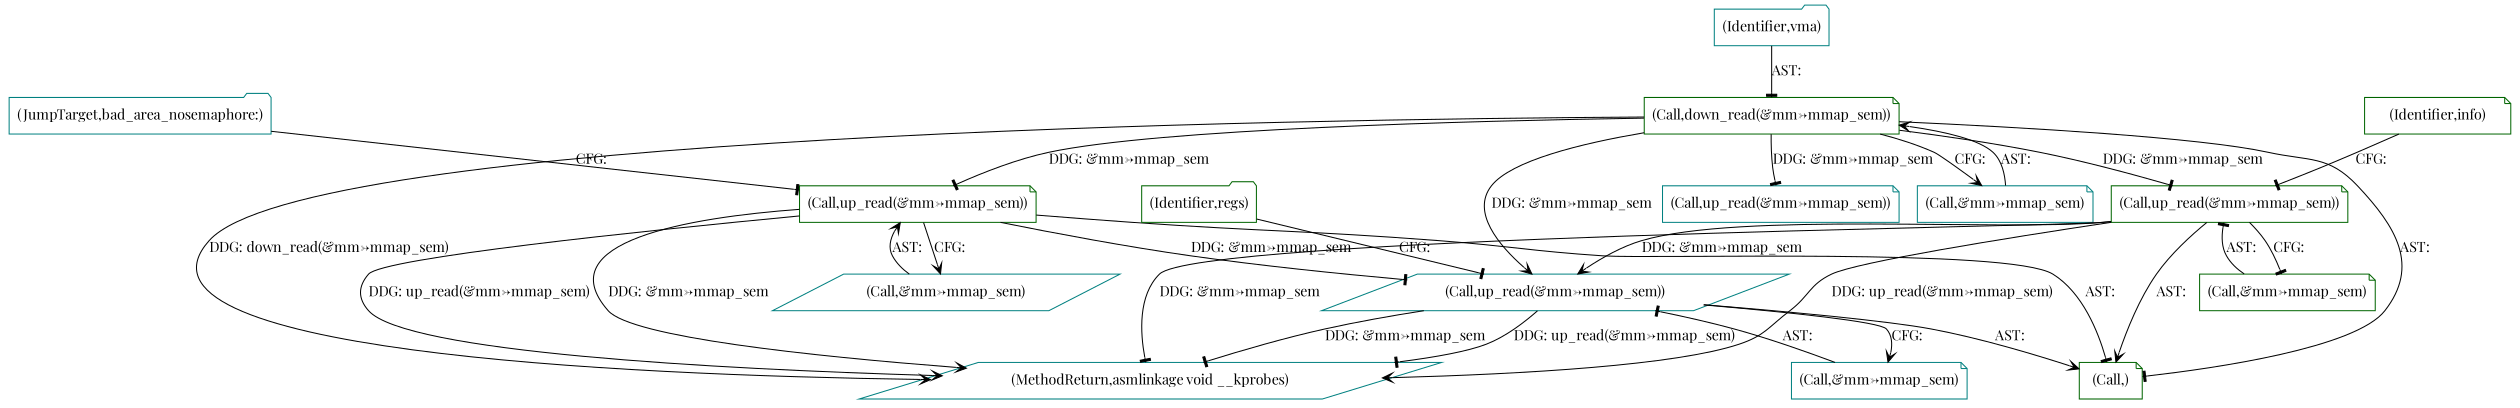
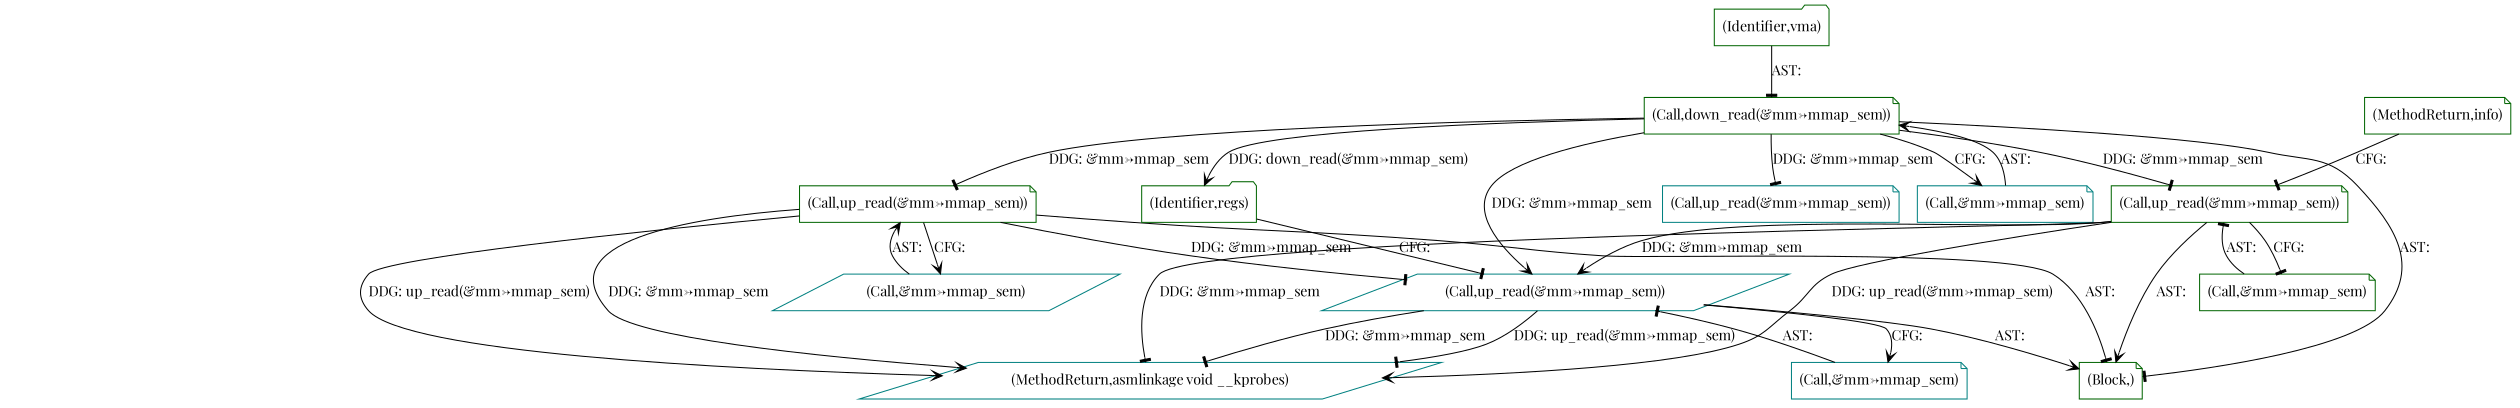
(1772, 27) -> (1772, 27)
(140, 116) -> none
(2438, 116) -> (2438, 116)
(588, 158) -> (1341, 133)
(2111, 381) -> (2111, 381)
